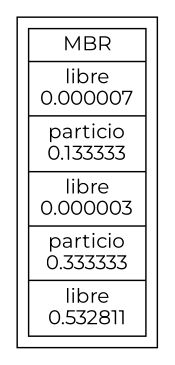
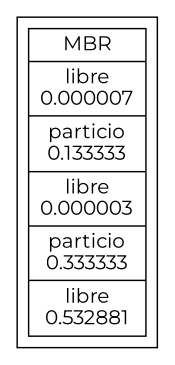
(87, 318) -> (87, 318)
